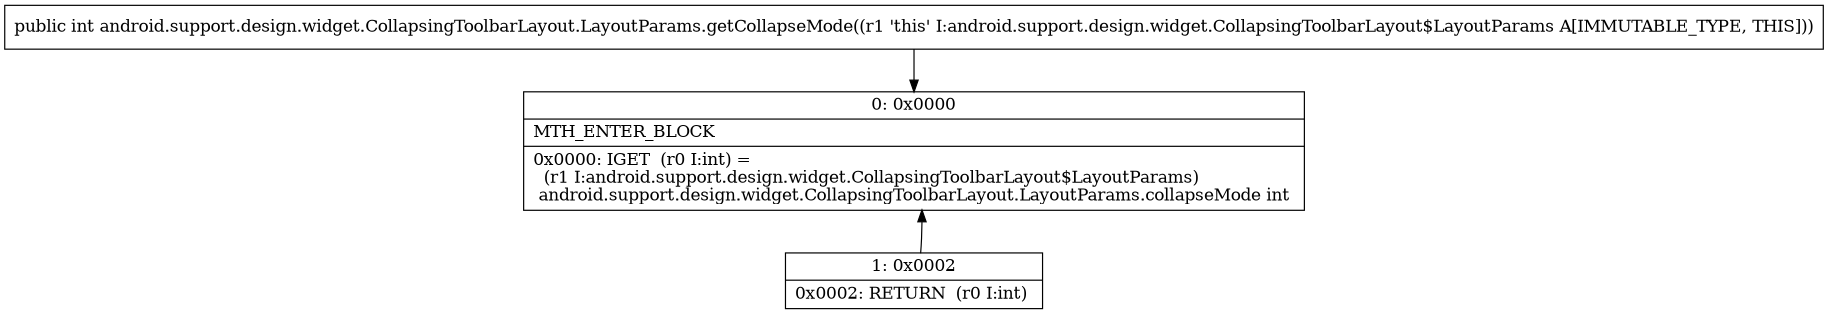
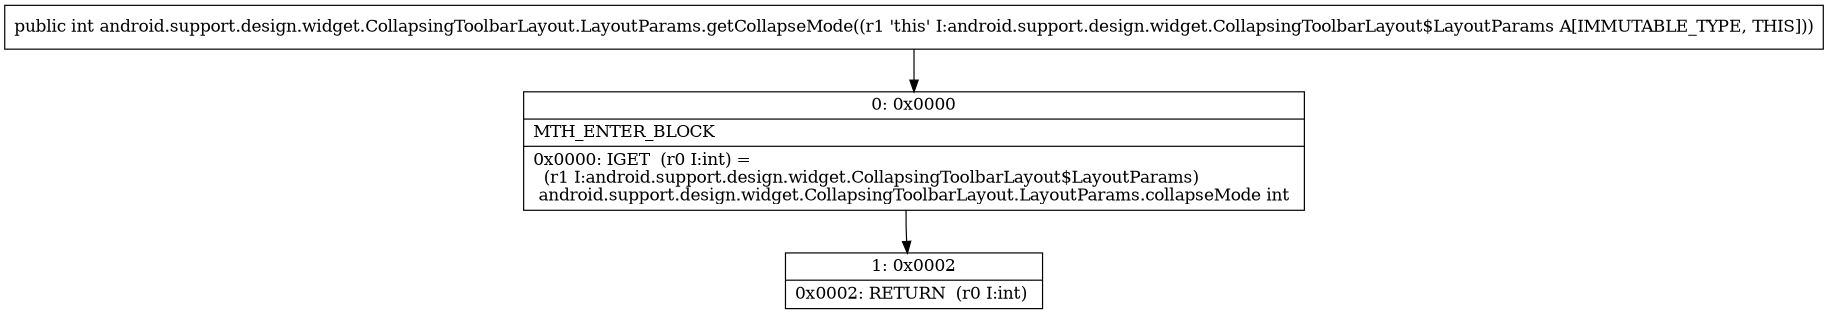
(922, 238) -> (906, 226)
